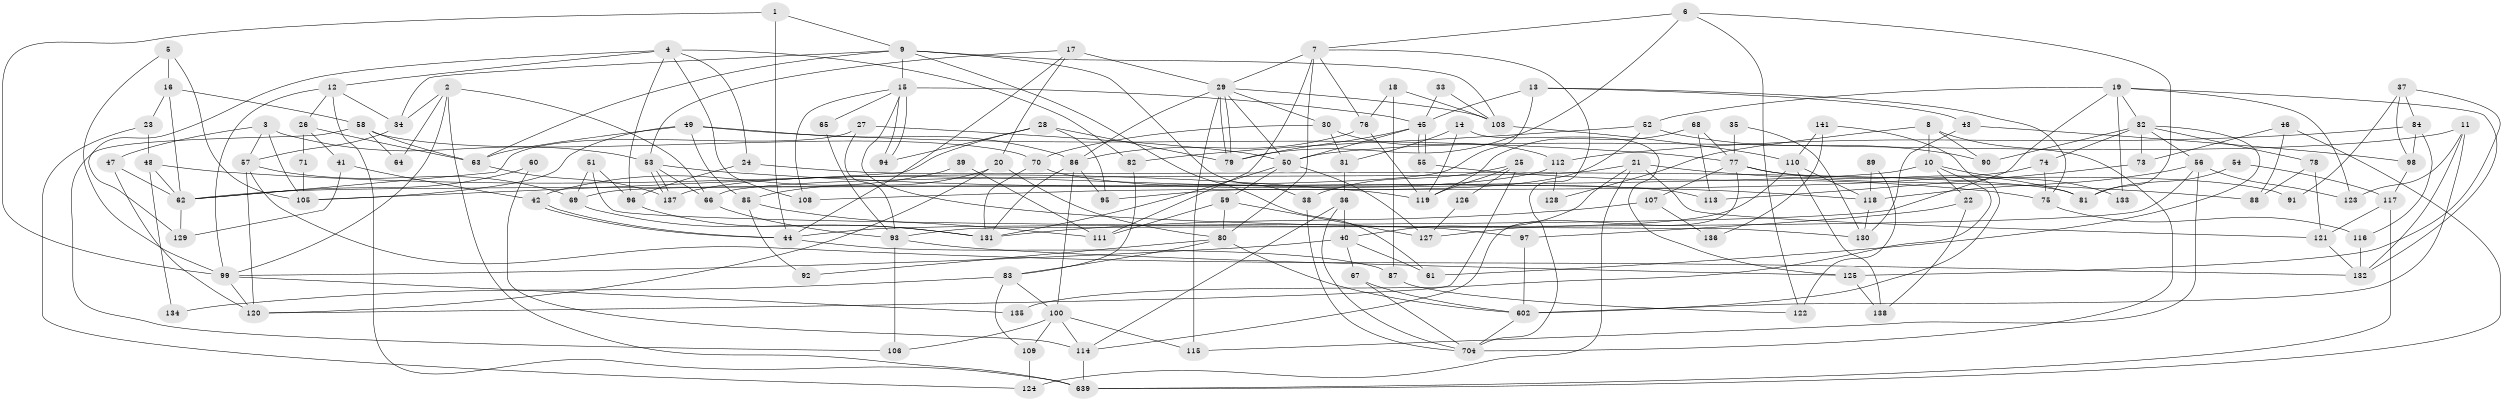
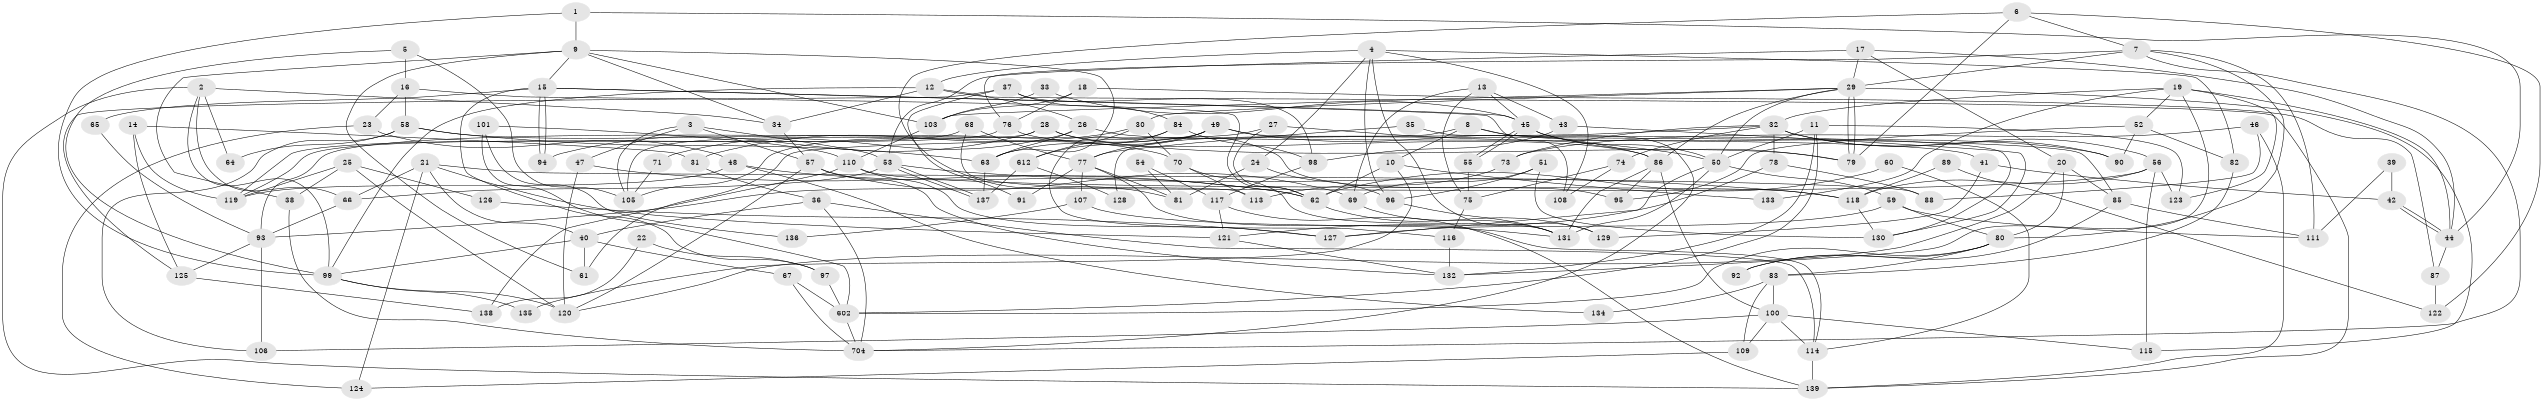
(1823, 125) -> (484, 125)
(1558, 163) -> (1024, 163)
(1949, 182) -> none
(1083, 389) -> (1813, 389)
